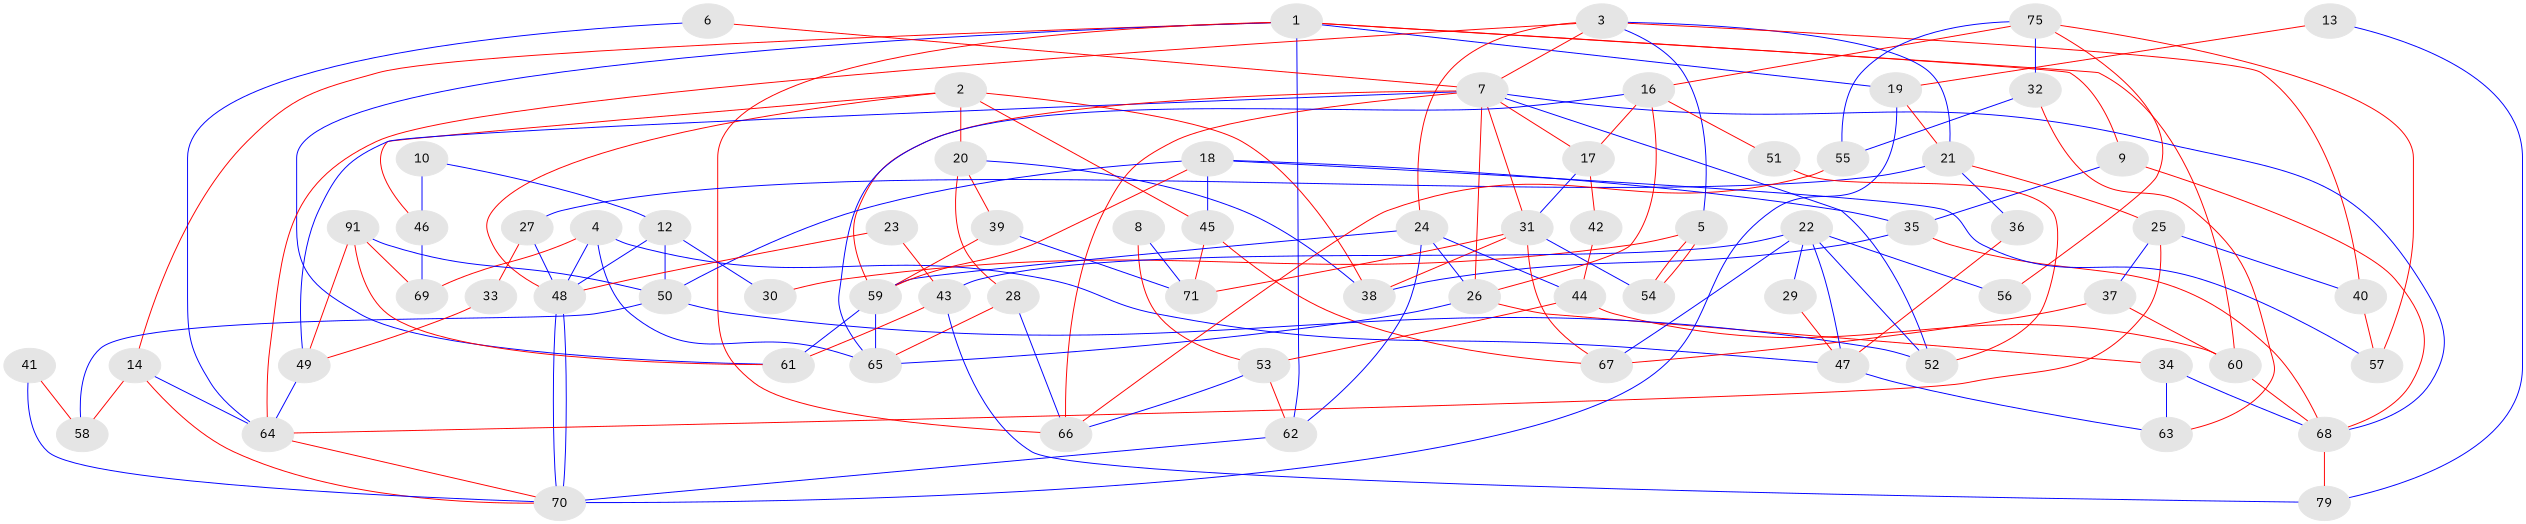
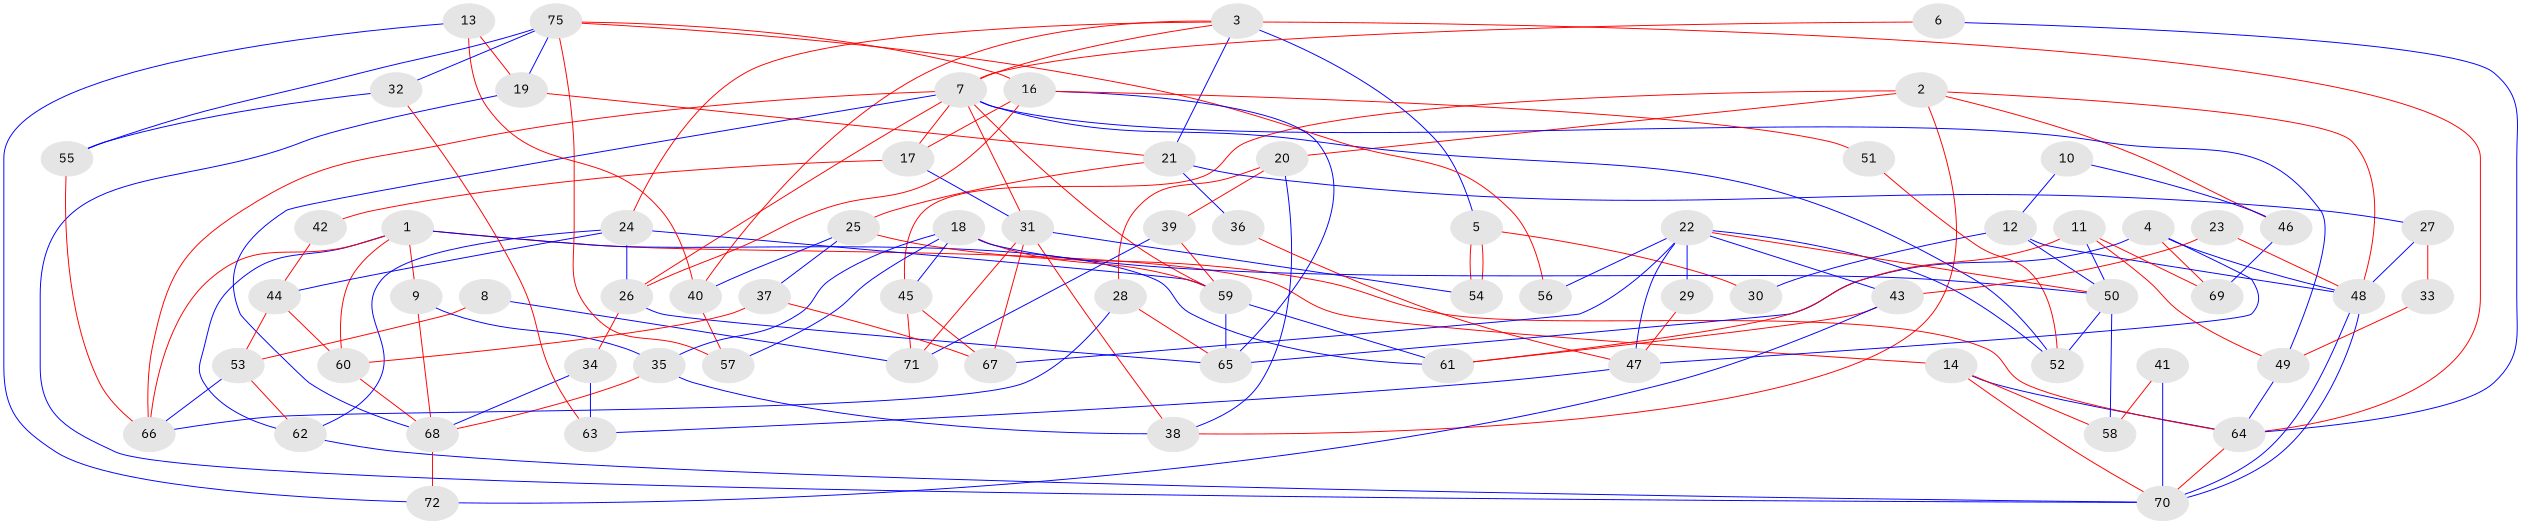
(1596, 56) -> (539, 56)
none -> (583, 164)
(353, 228) -> (2079, 228)
none -> (1984, 276)
(2324, 503) -> (433, 503)
